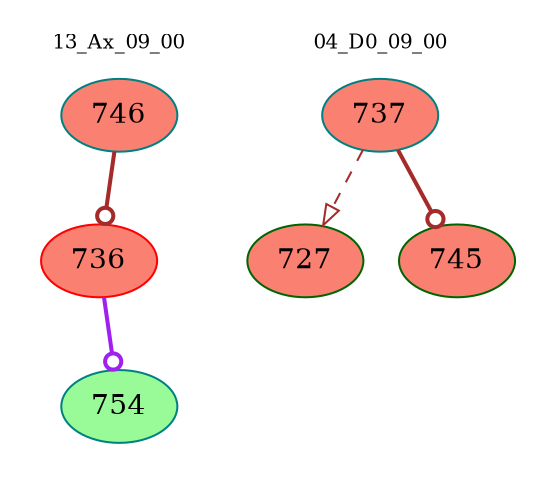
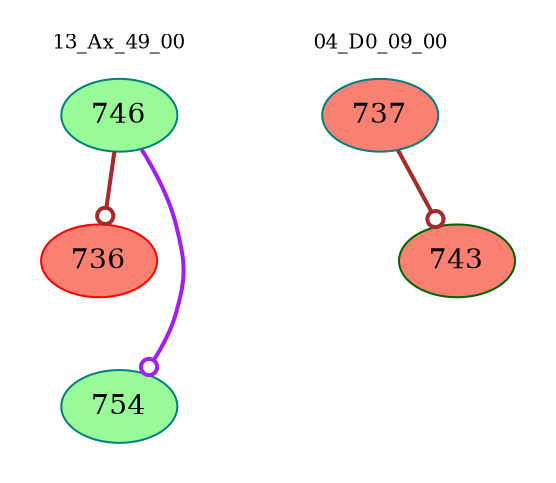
(119, 43) -> (119, 43)
(119, 115) -> (119, 115)
(305, 261) -> none
(457, 261) -> (457, 261)
(108, 325) -> (182, 254)
